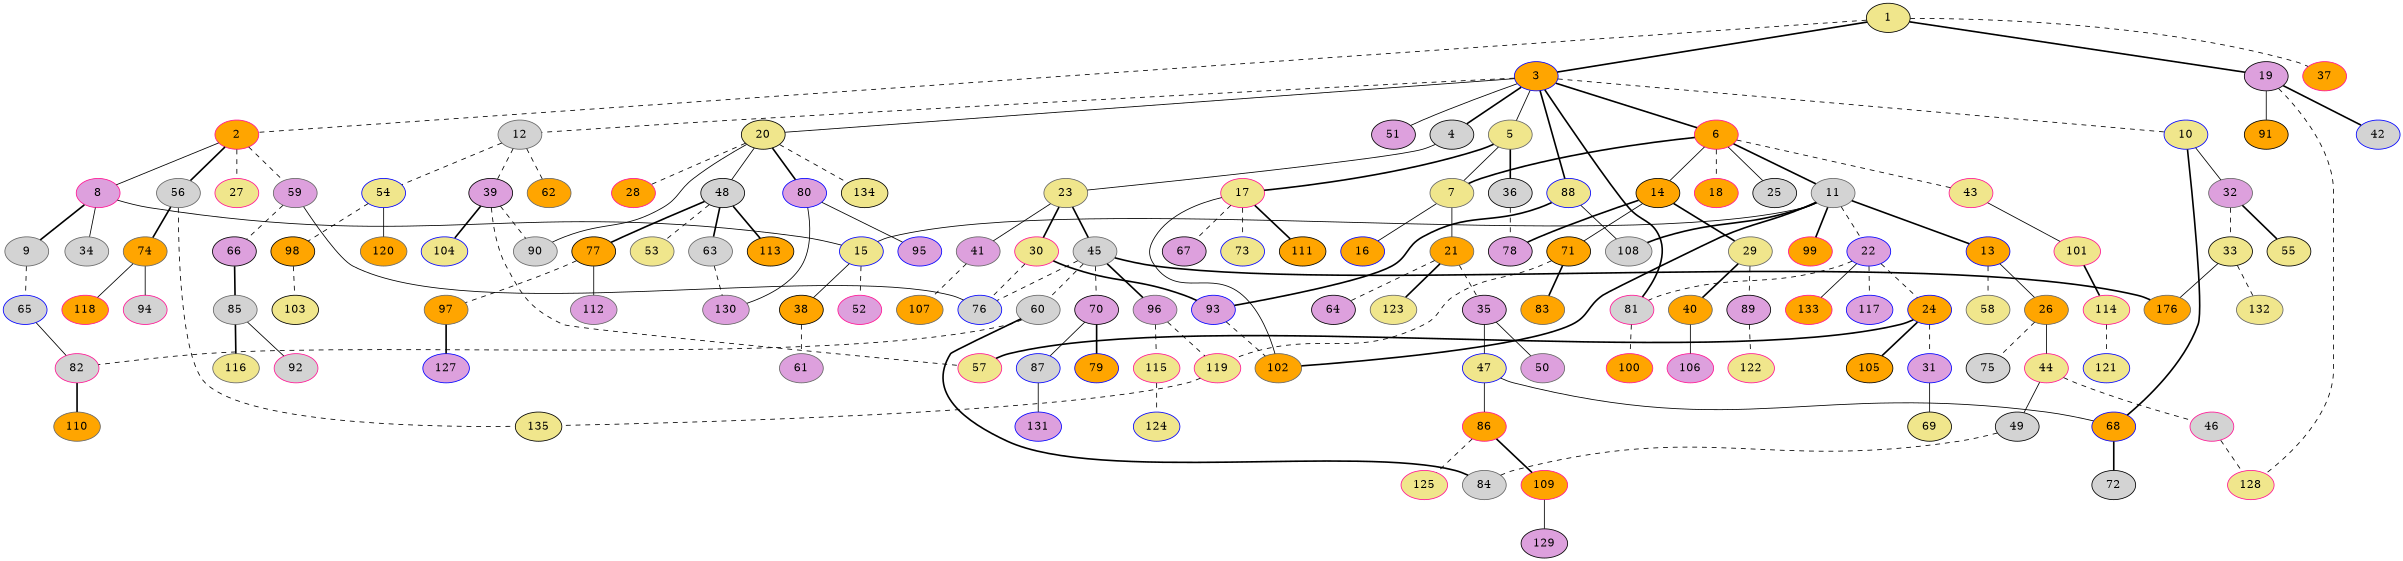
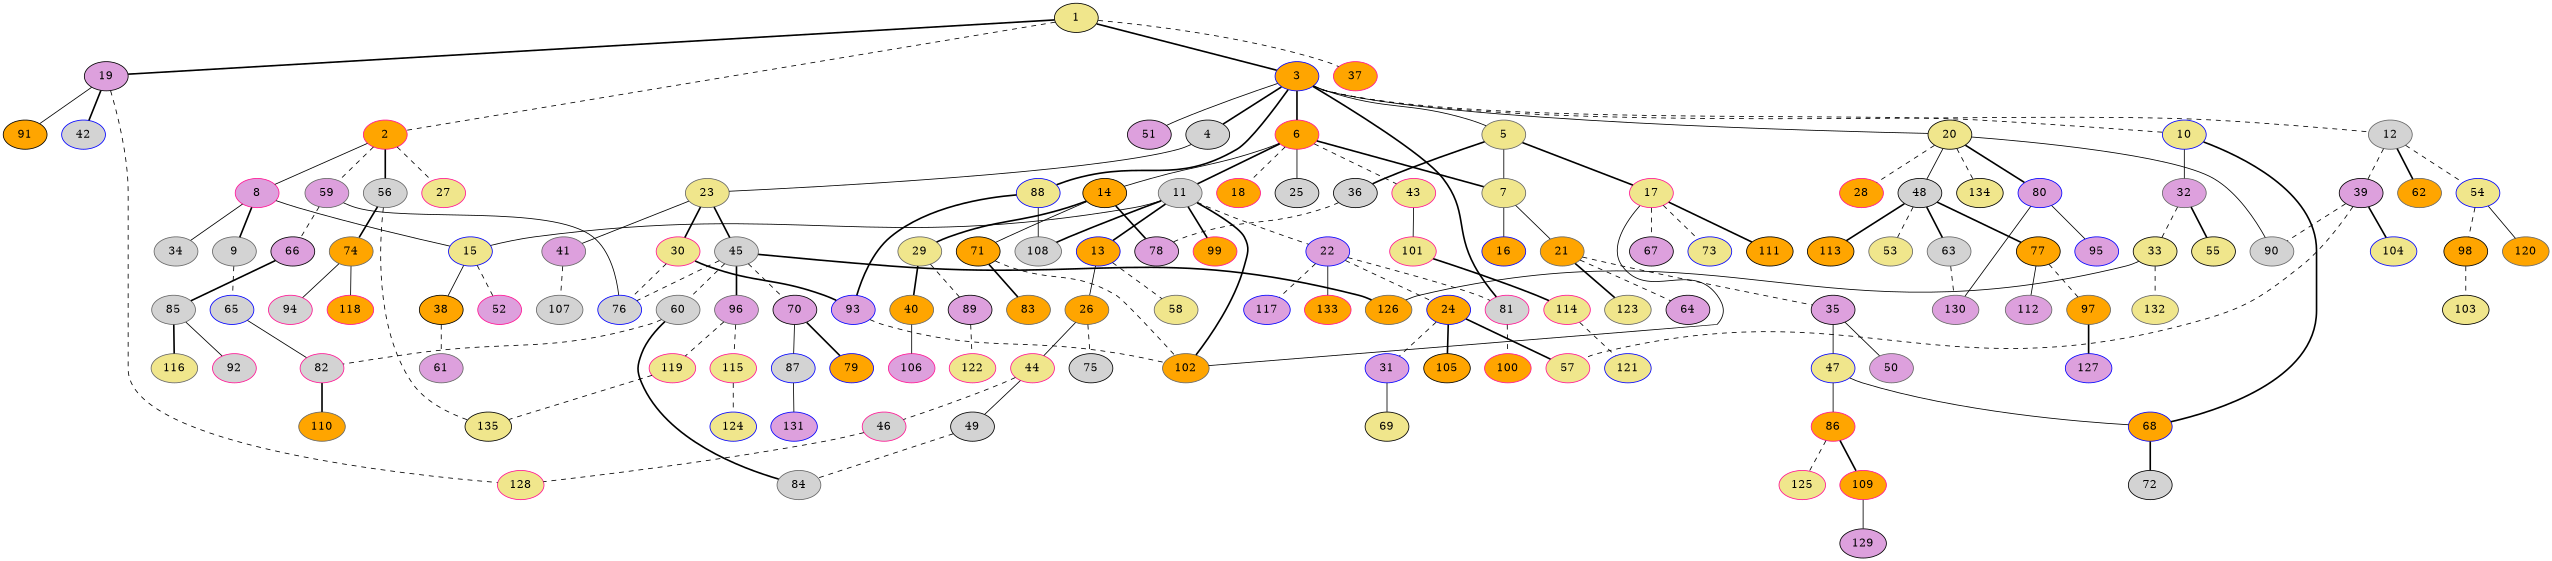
(535, 164) -> (2405, 164)
(920, 310) -> (560, 310)
(2167, 310) -> (1389, 310)
(1410, 331) -> (1097, 286)
